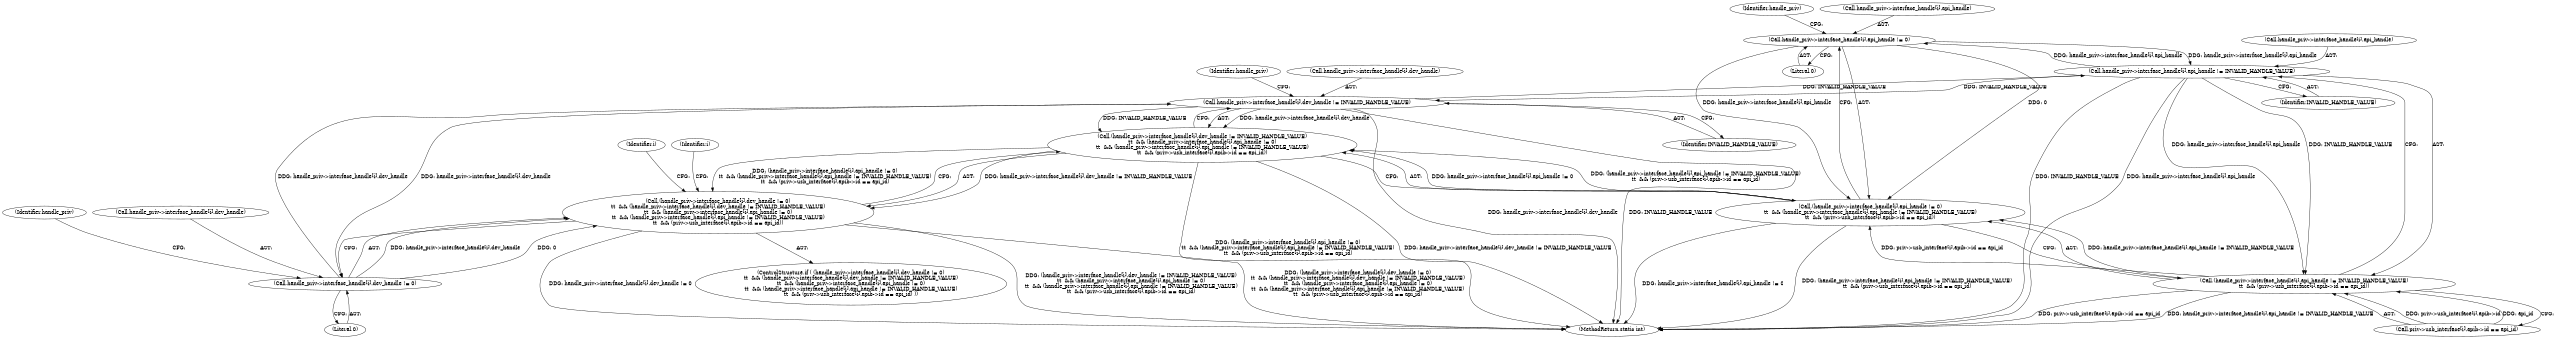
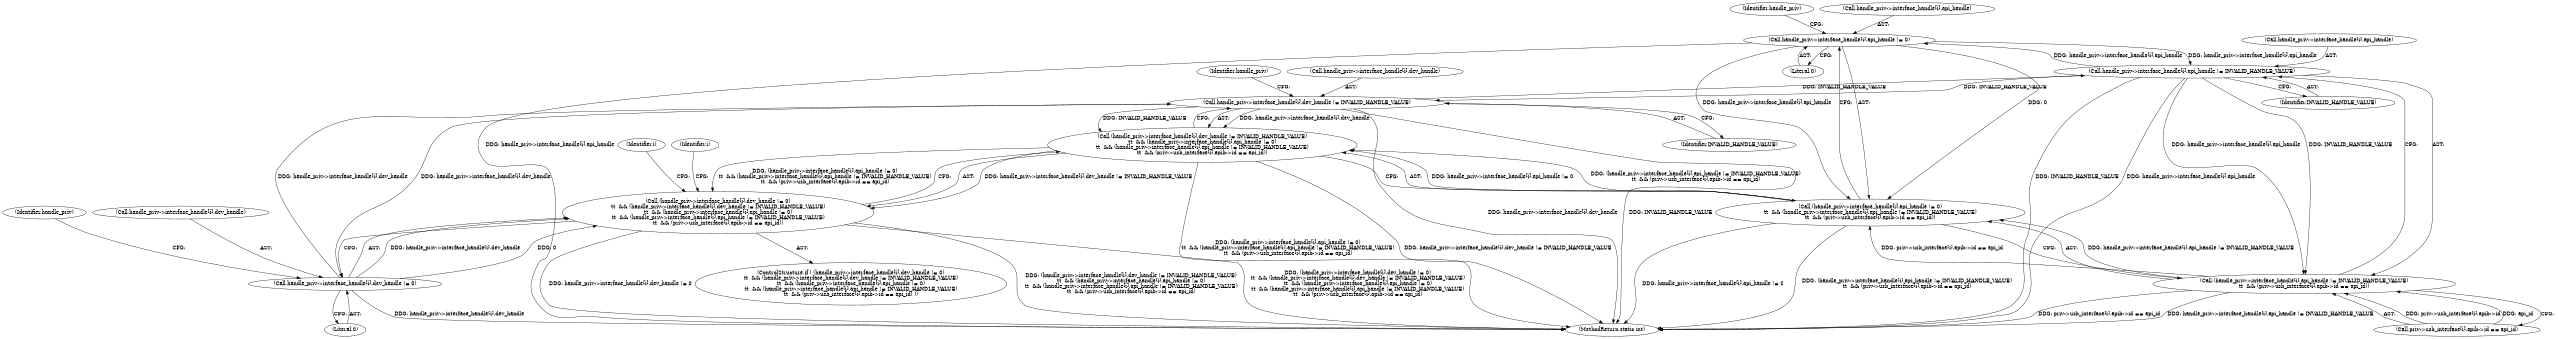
none -> (484, 130)
none -> (709, 324)
